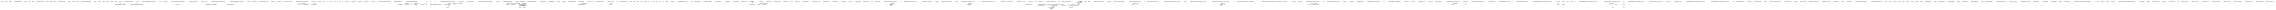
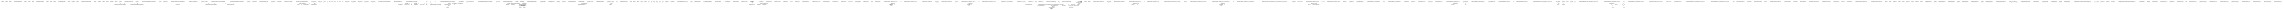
none -> (2155, 2)
